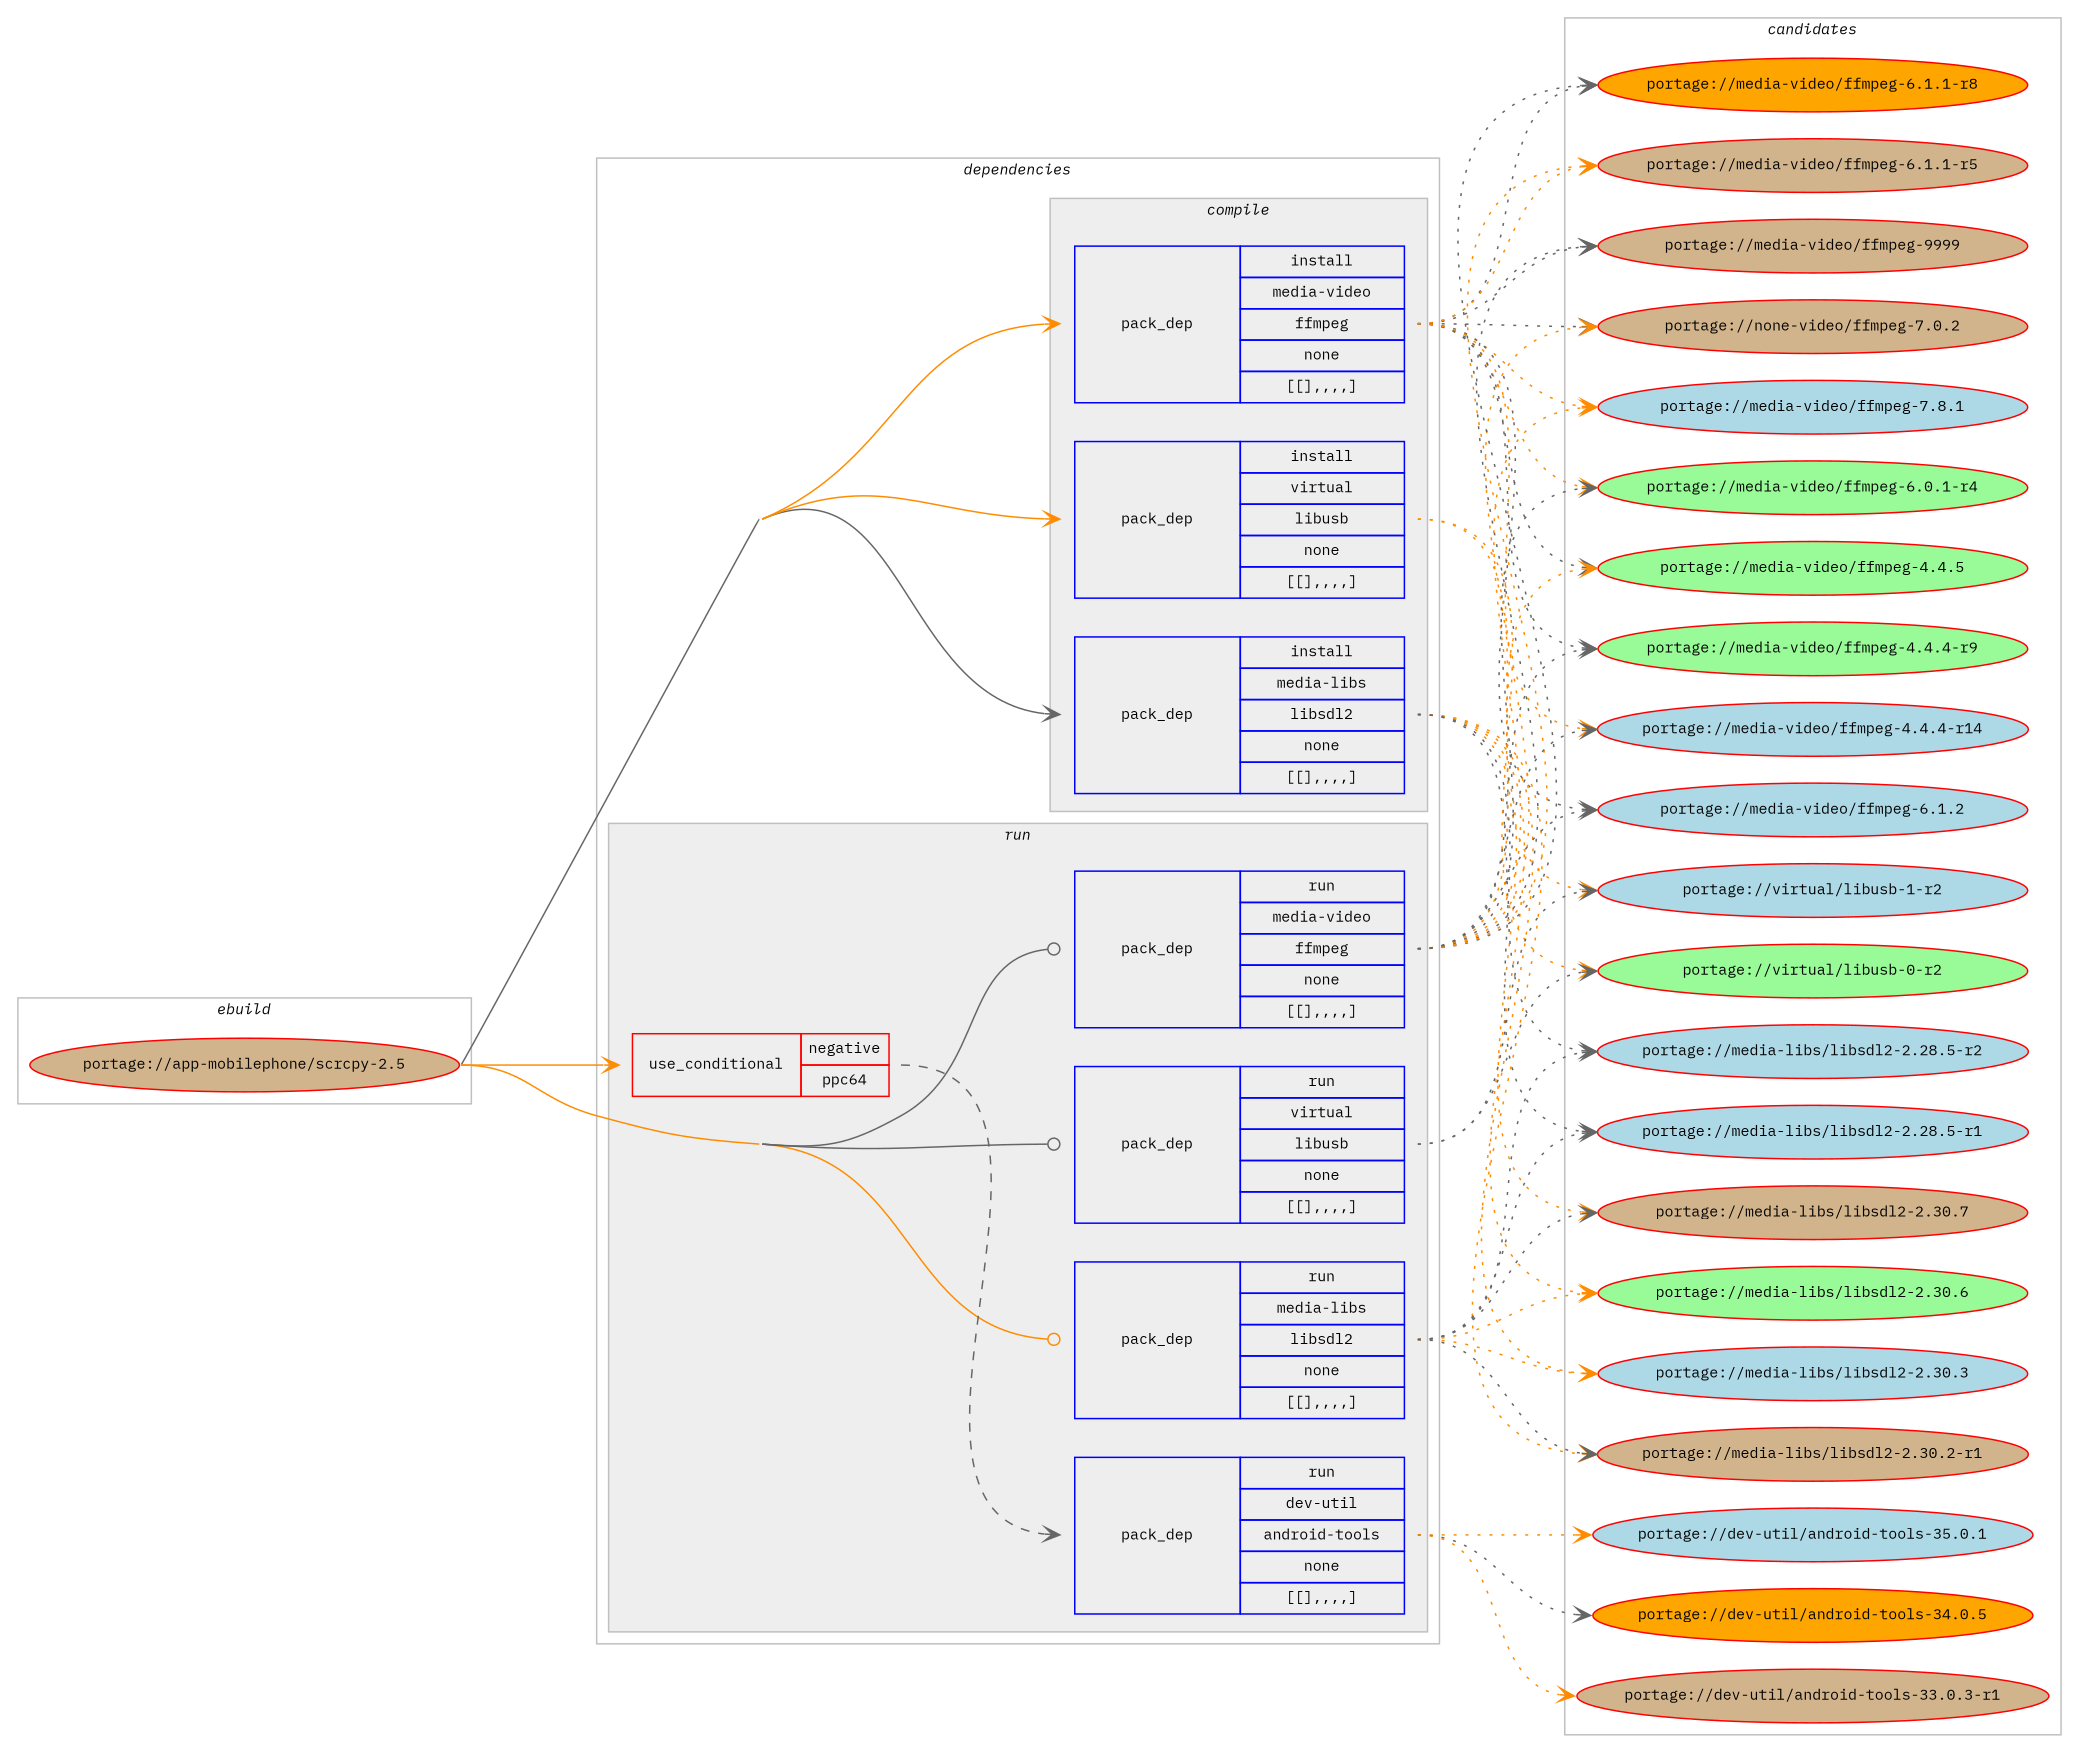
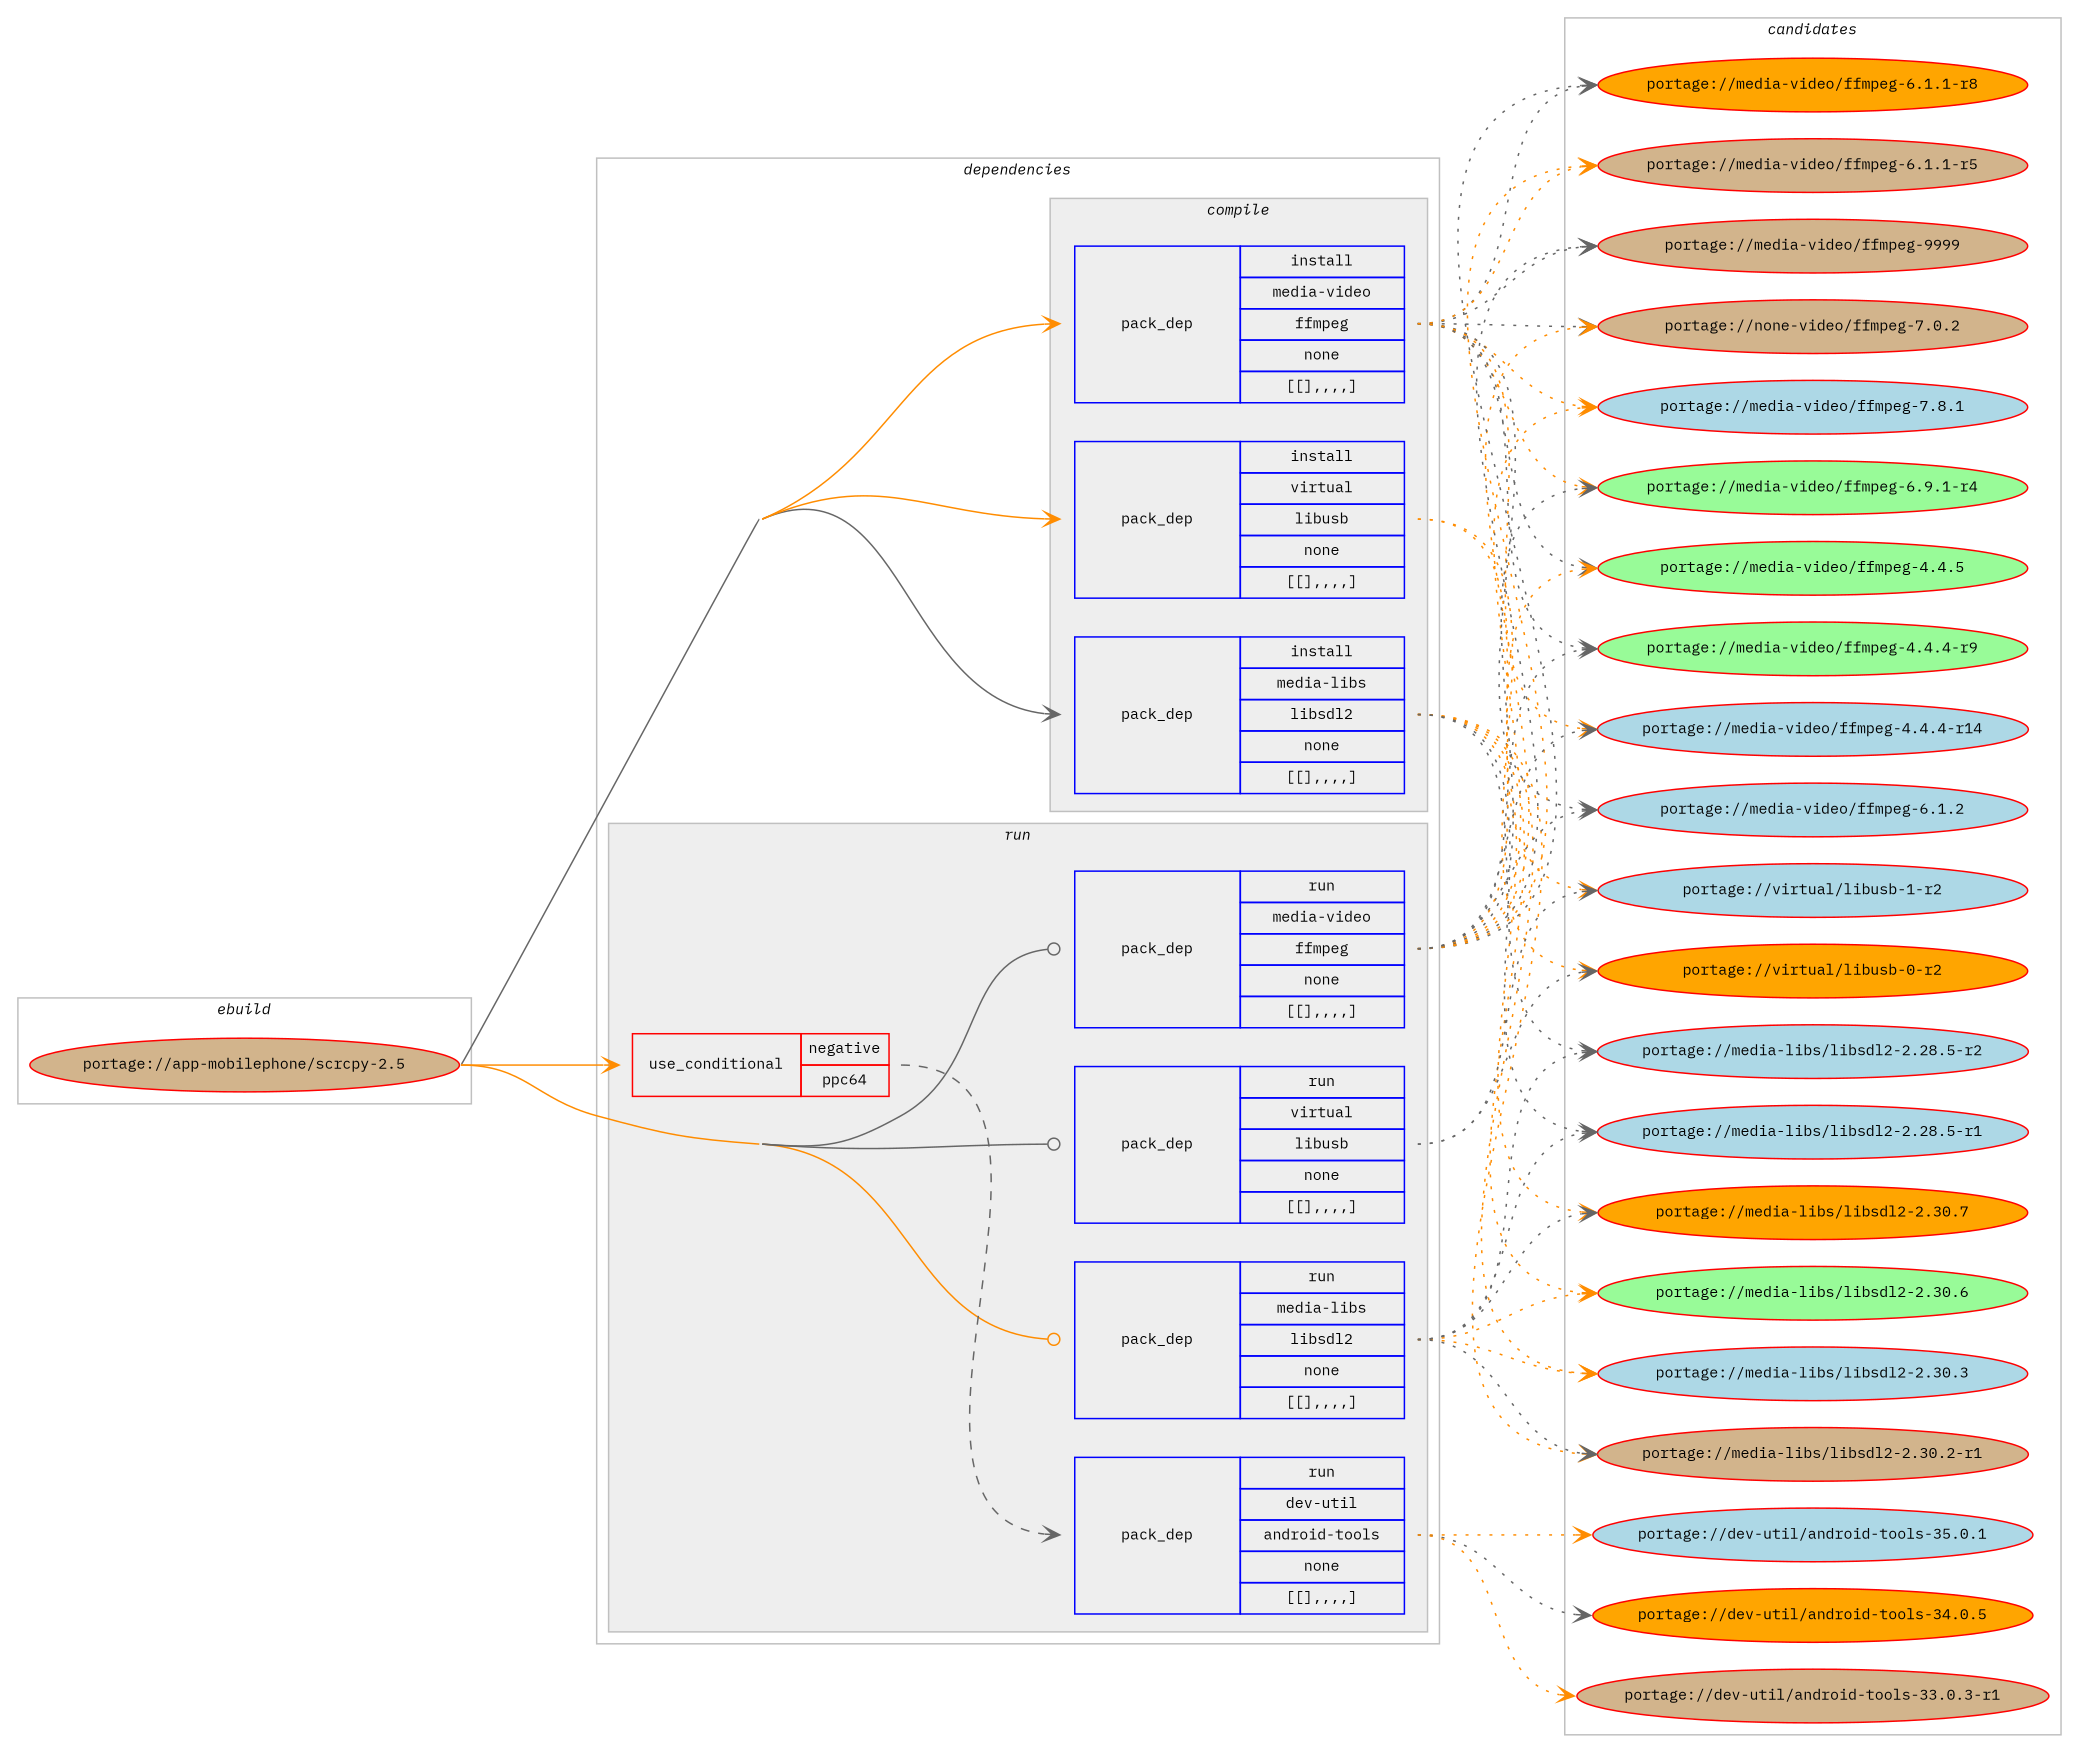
(1813, 488) -> (1813, 488)
(1813, 971) -> (1813, 971)
(1813, 1213) -> (1813, 1213)
